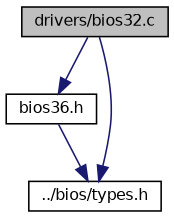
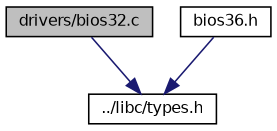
(77, 58) -> none
(95, 196) -> (153, 109)
